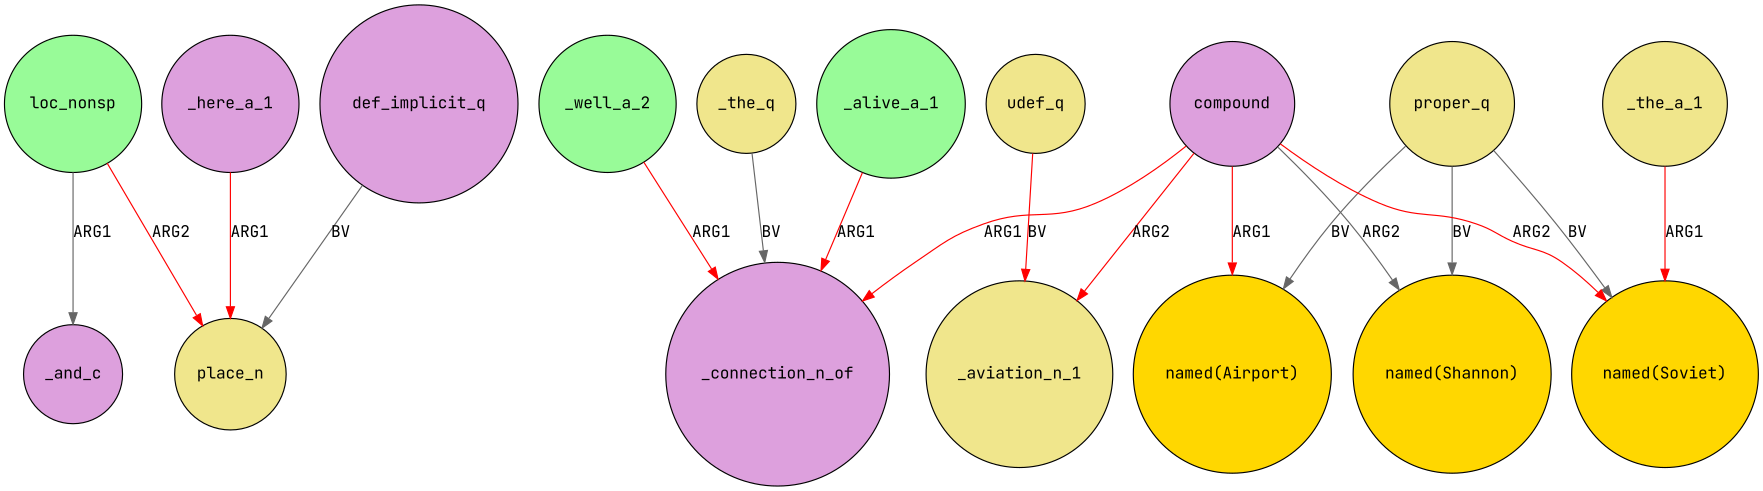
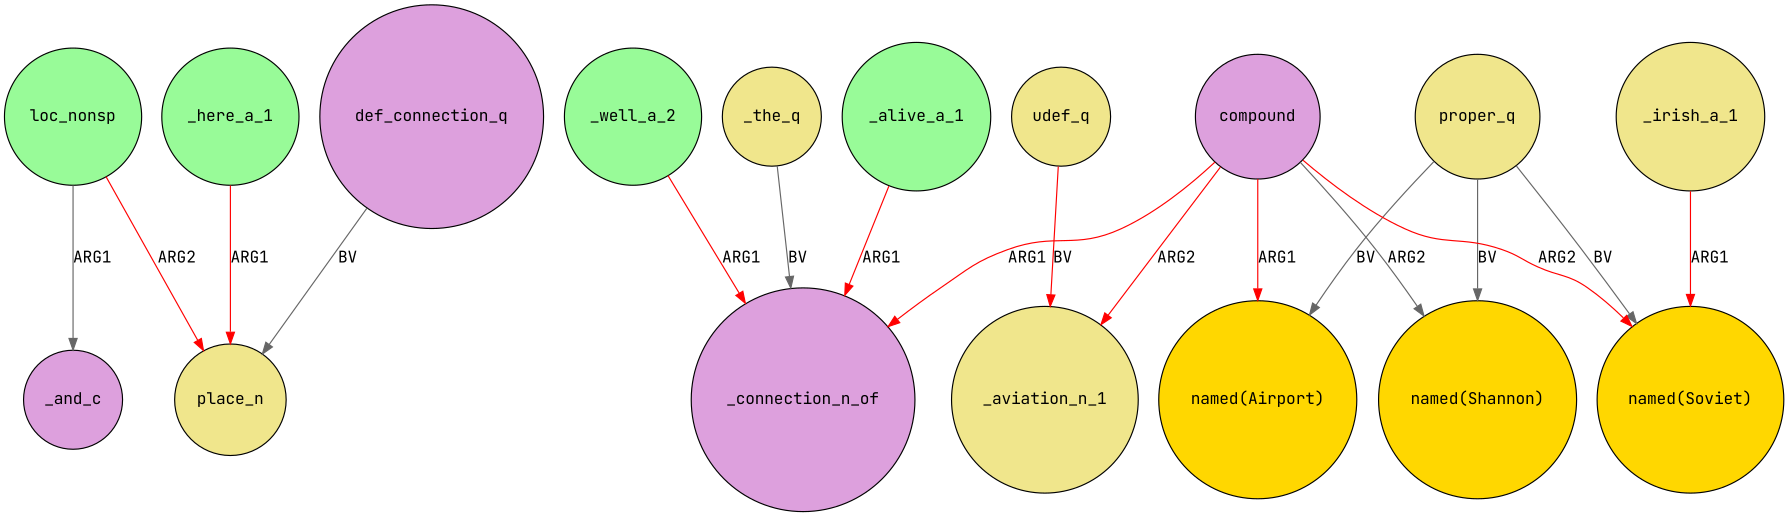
(230, 104) -> (230, 117)
(419, 104) -> (432, 117)
(1665, 104) -> (1690, 117)
